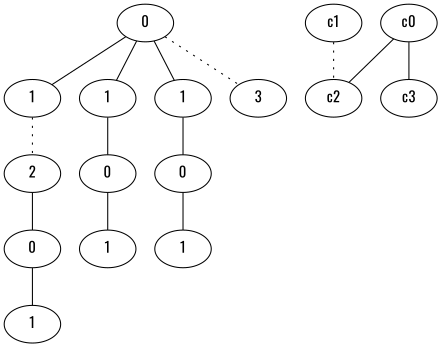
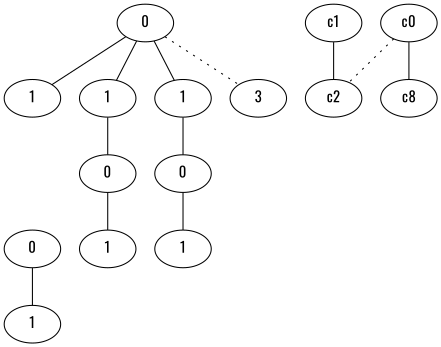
(334, 61) -> (334, 61)
(371, 61) -> (371, 61)
(409, 98) -> (409, 98)
(32, 174) -> none
